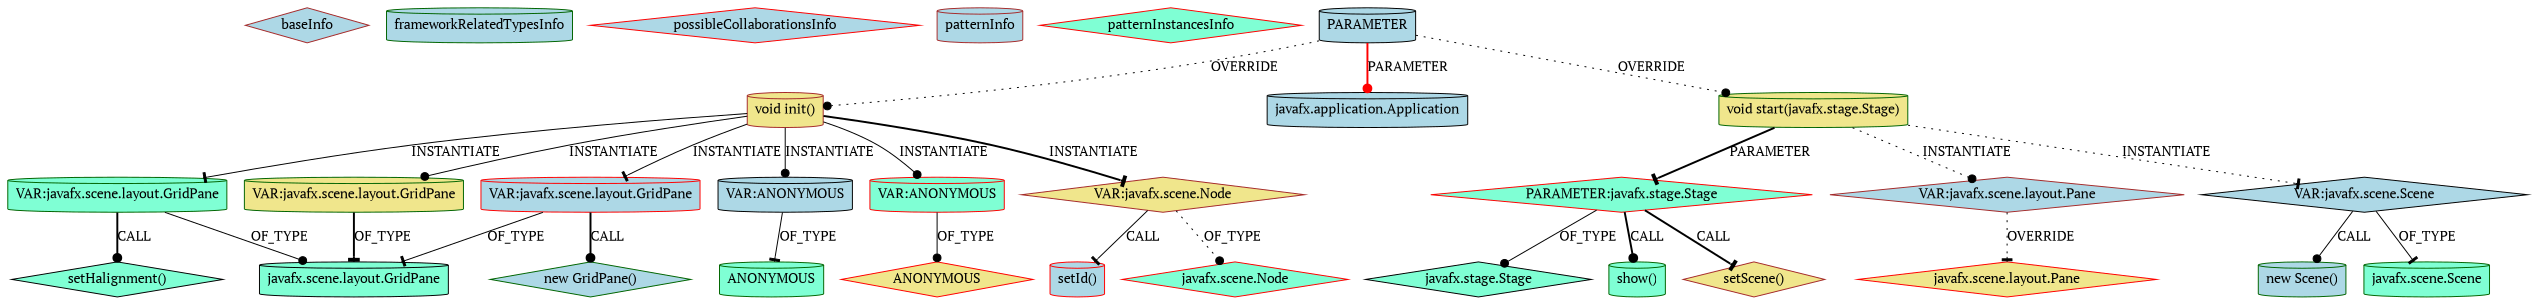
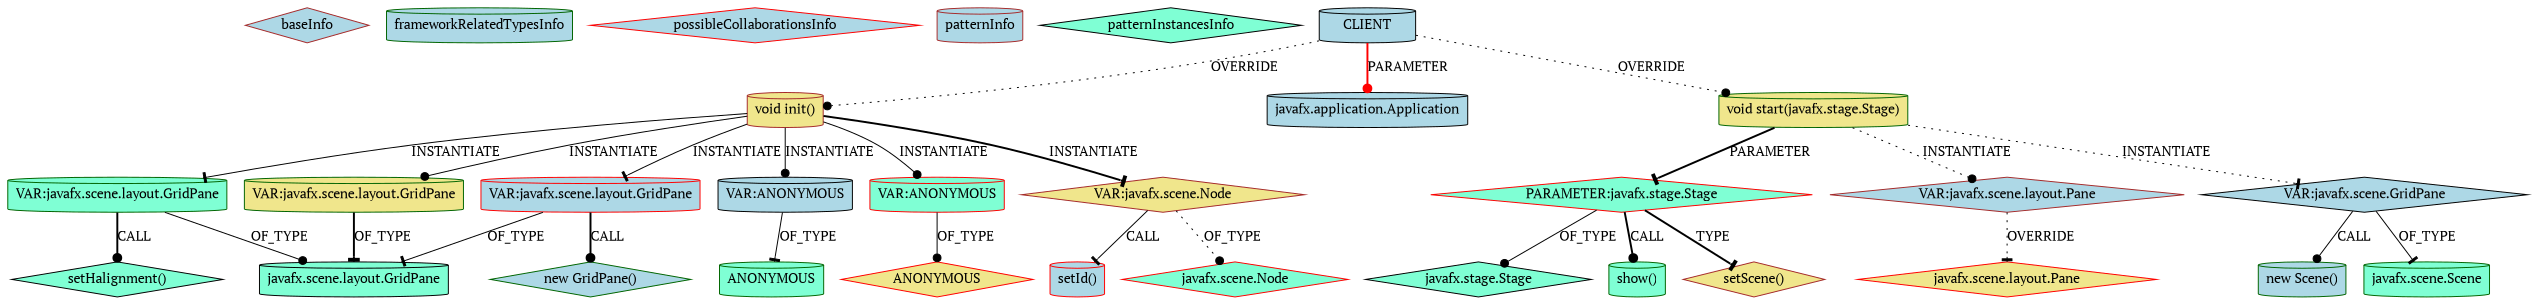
(1171, 25) -> (1171, 25)
(1367, 25) -> (1367, 25)
(2364, 195) -> (2364, 195)
(1713, 237) -> (1713, 237)
